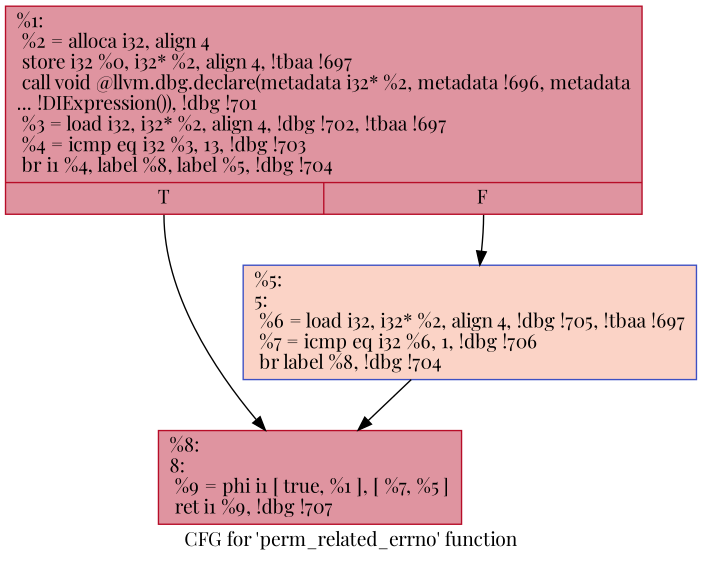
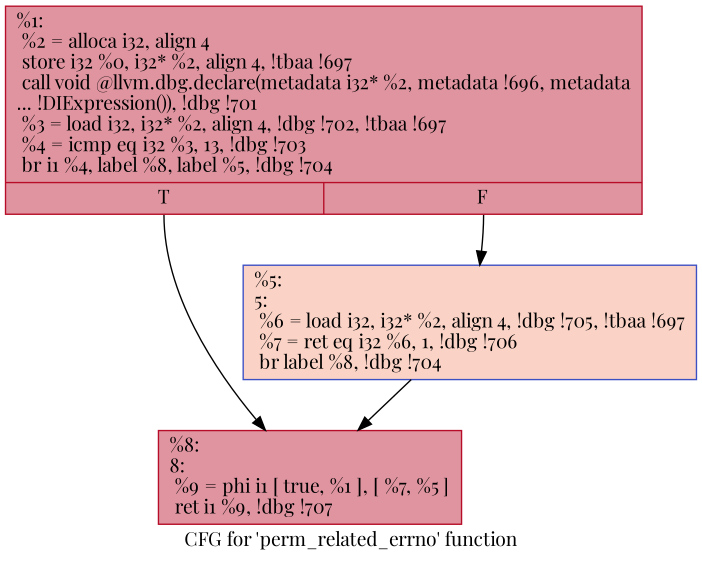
(396, 342) -> (386, 342)
